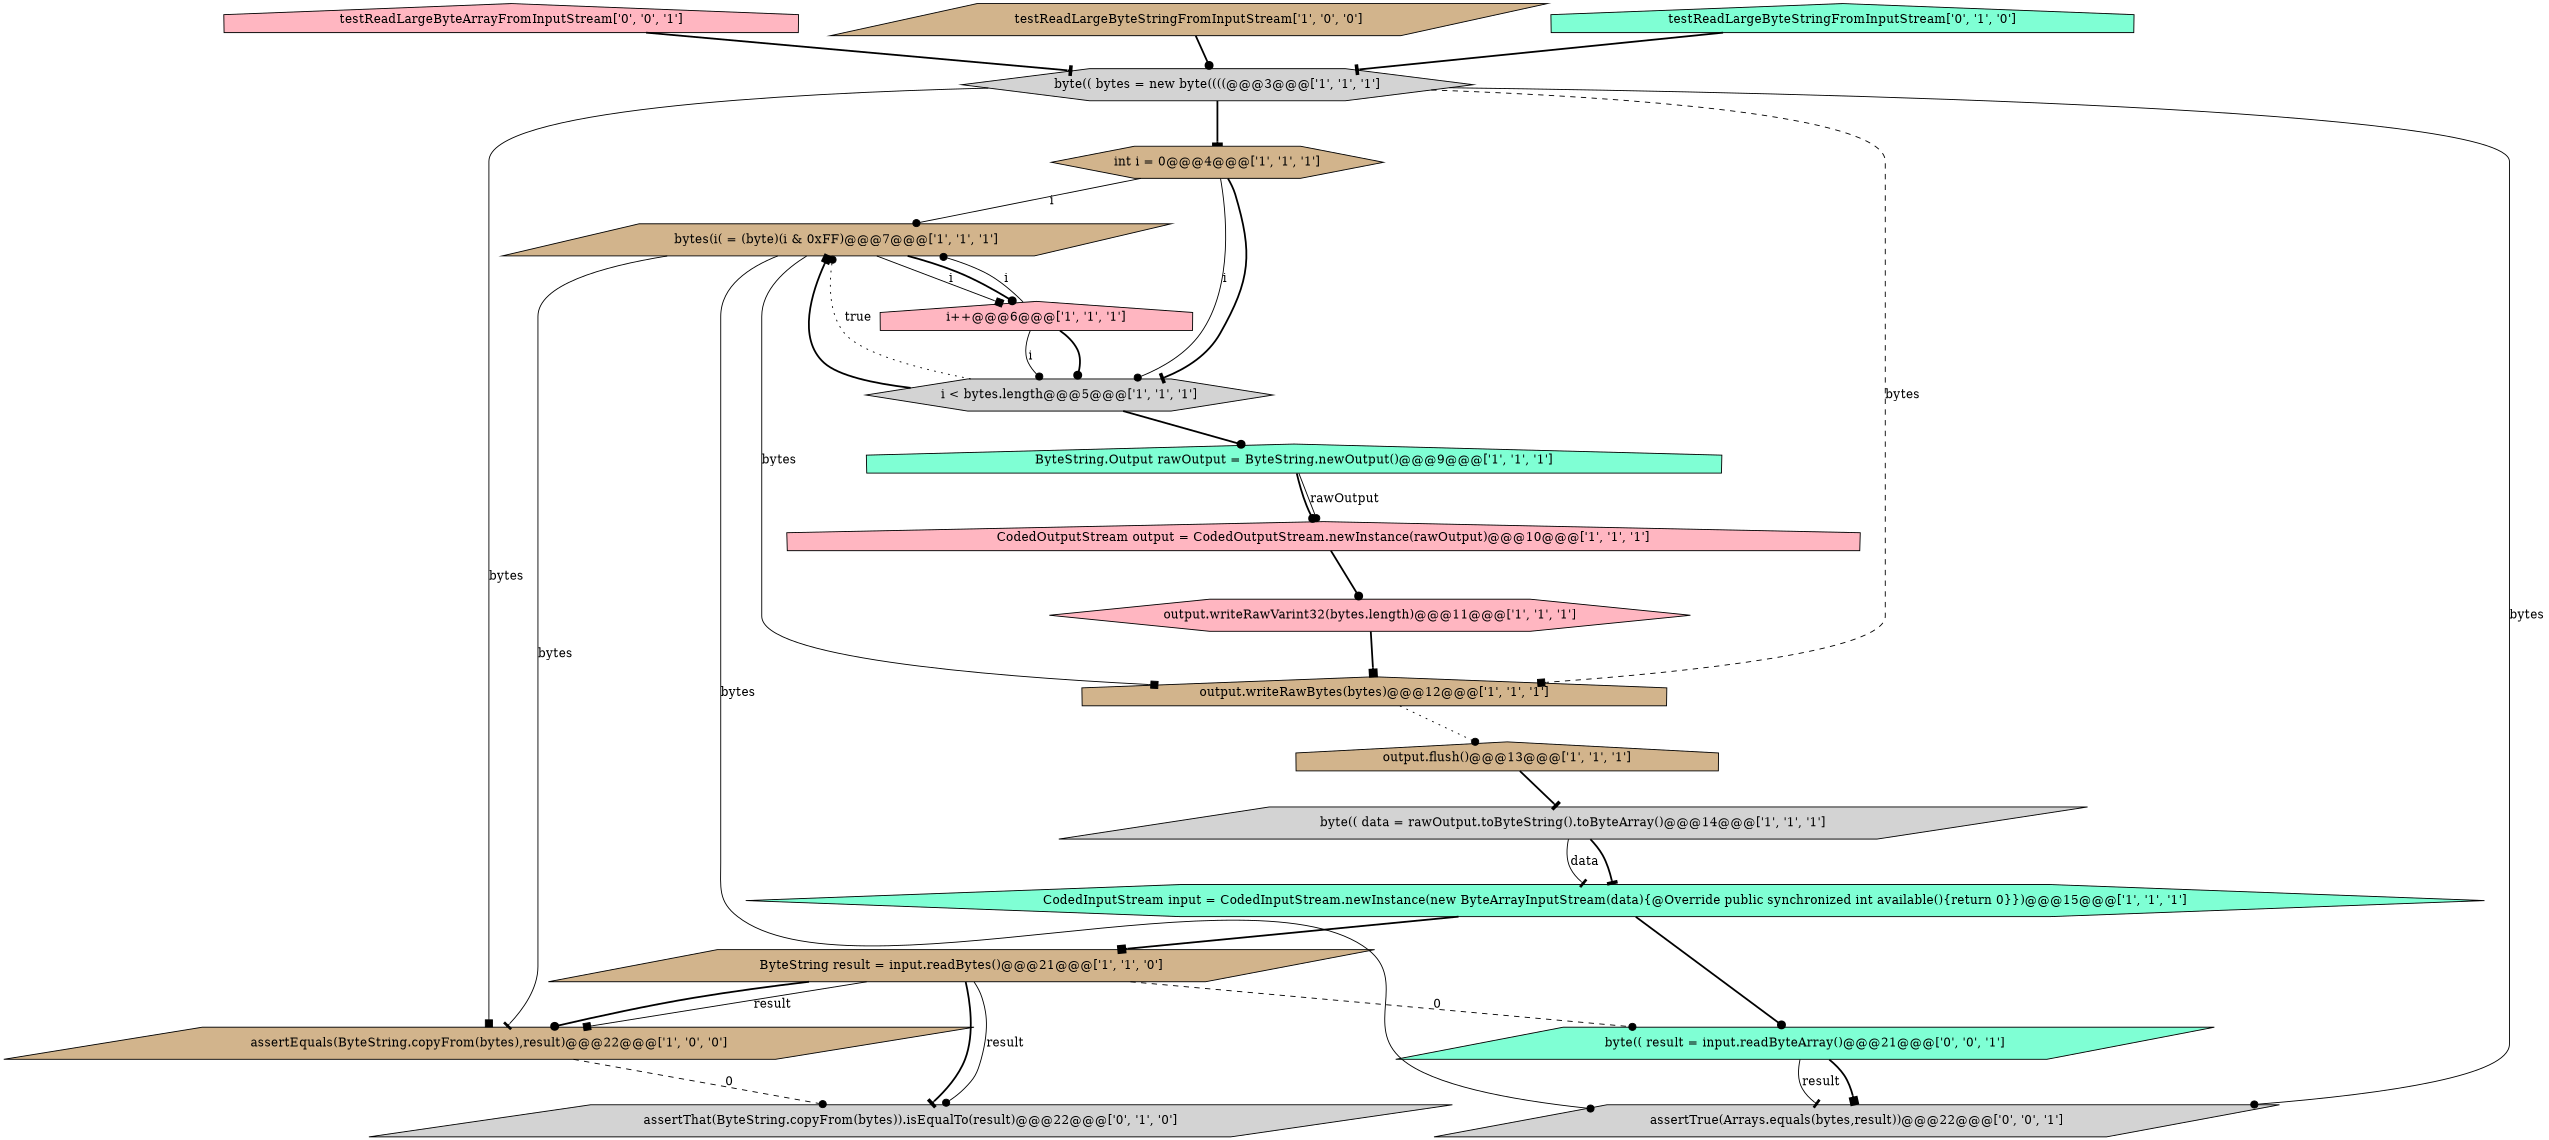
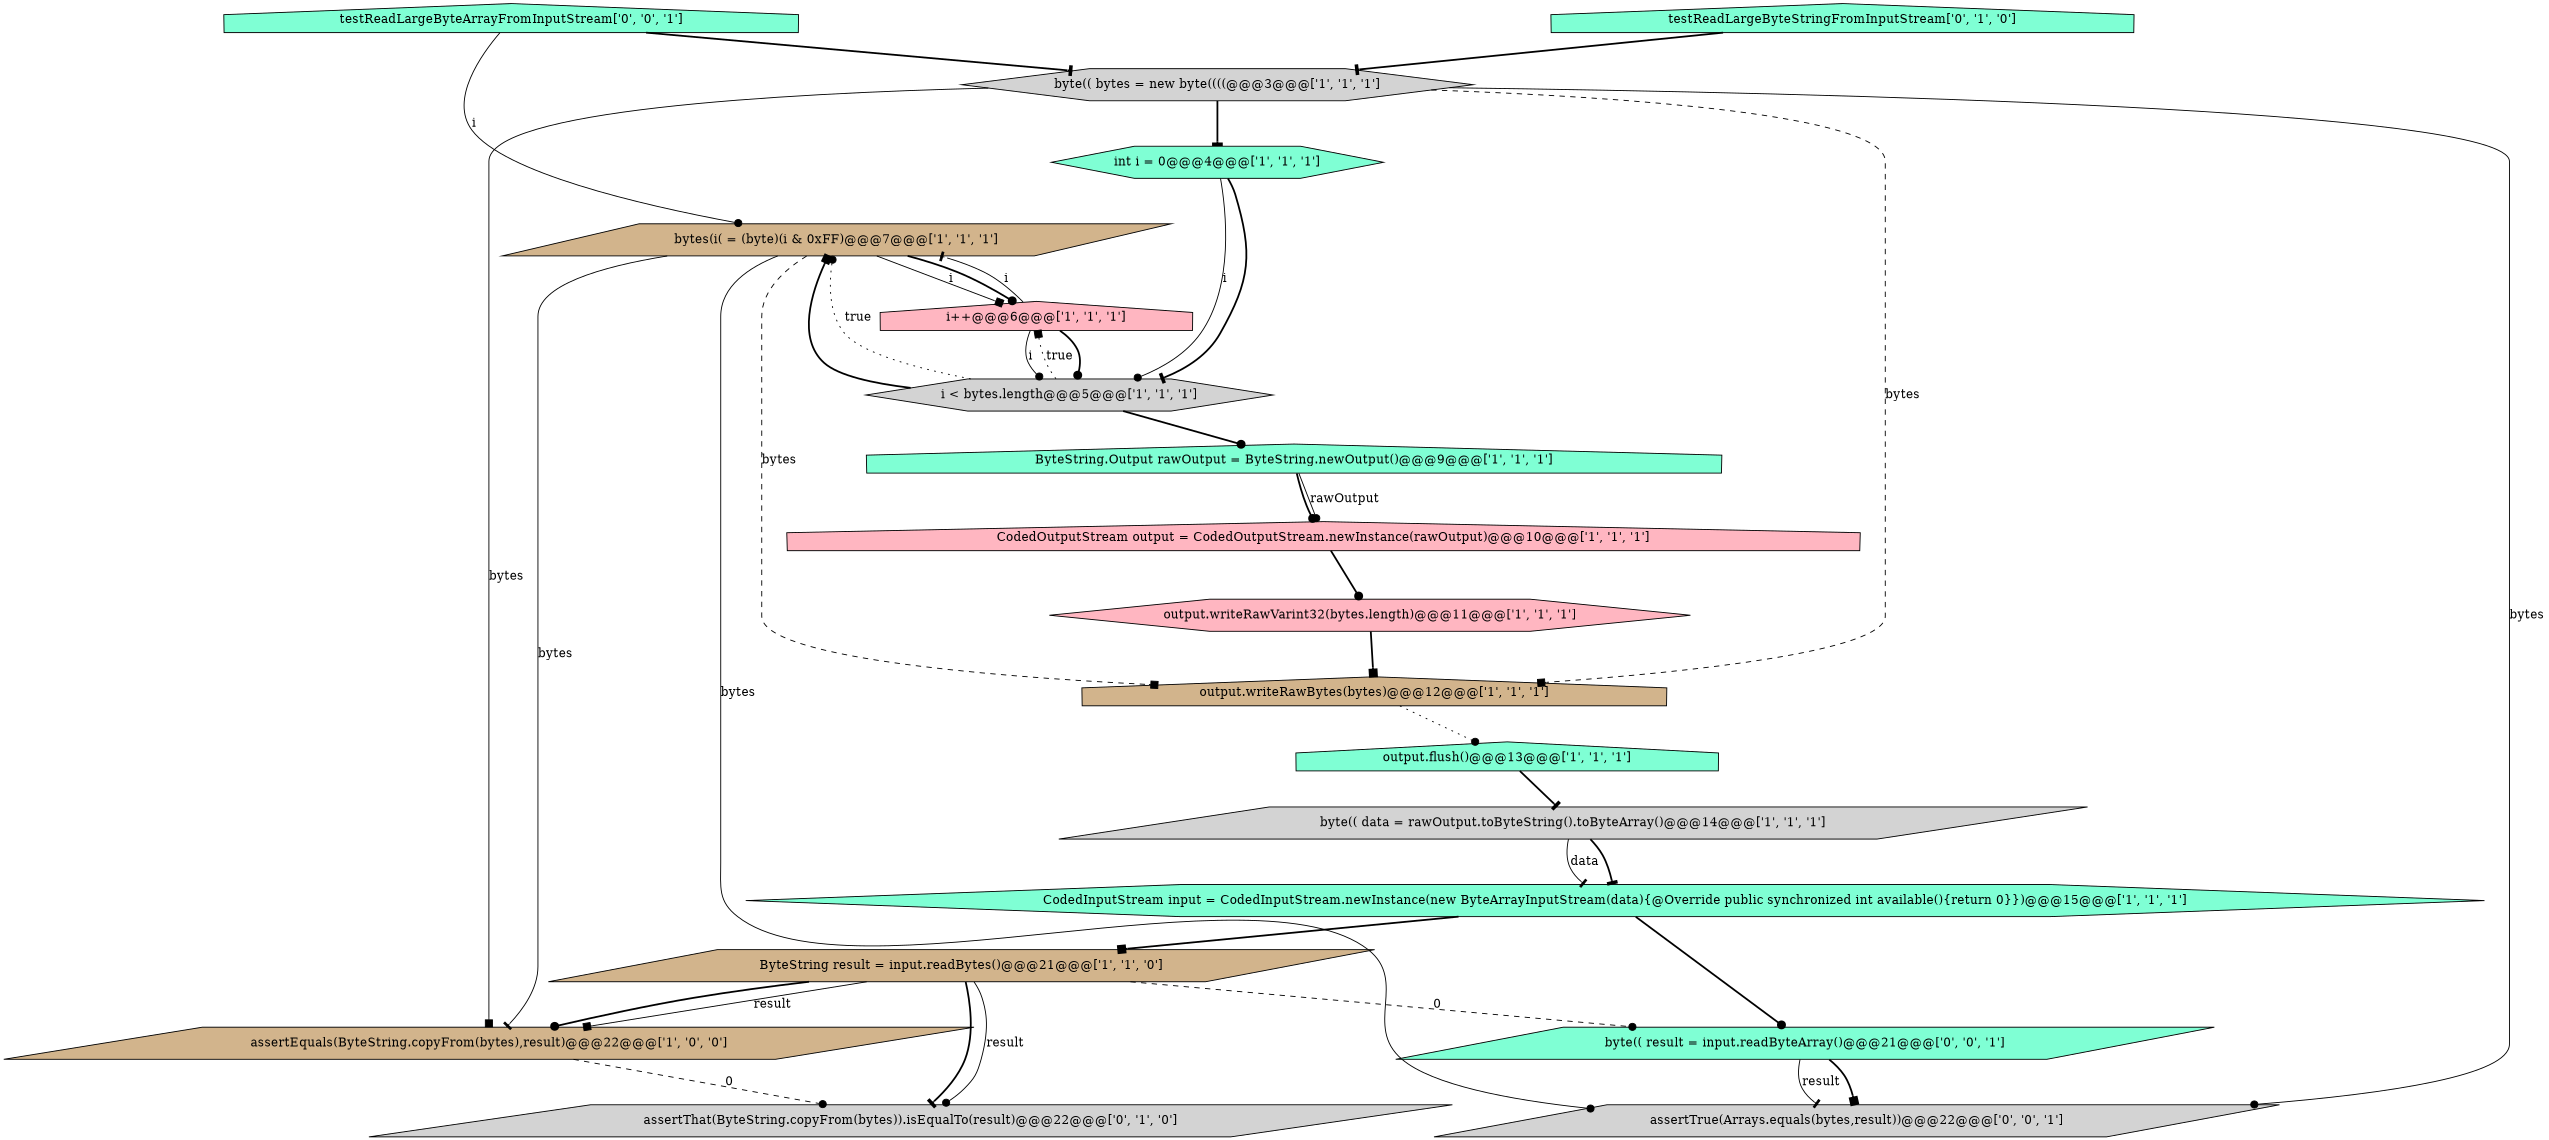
(511, 20) -> (511, 20)
(1189, 20) -> none
(1217, 162) -> (1217, 162)
(1030, 200) -> (546, 174)
(988, 274) -> (988, 274)
none -> (1045, 360)
(768, 625) -> (768, 625)
(1507, 758) -> (1507, 758)
